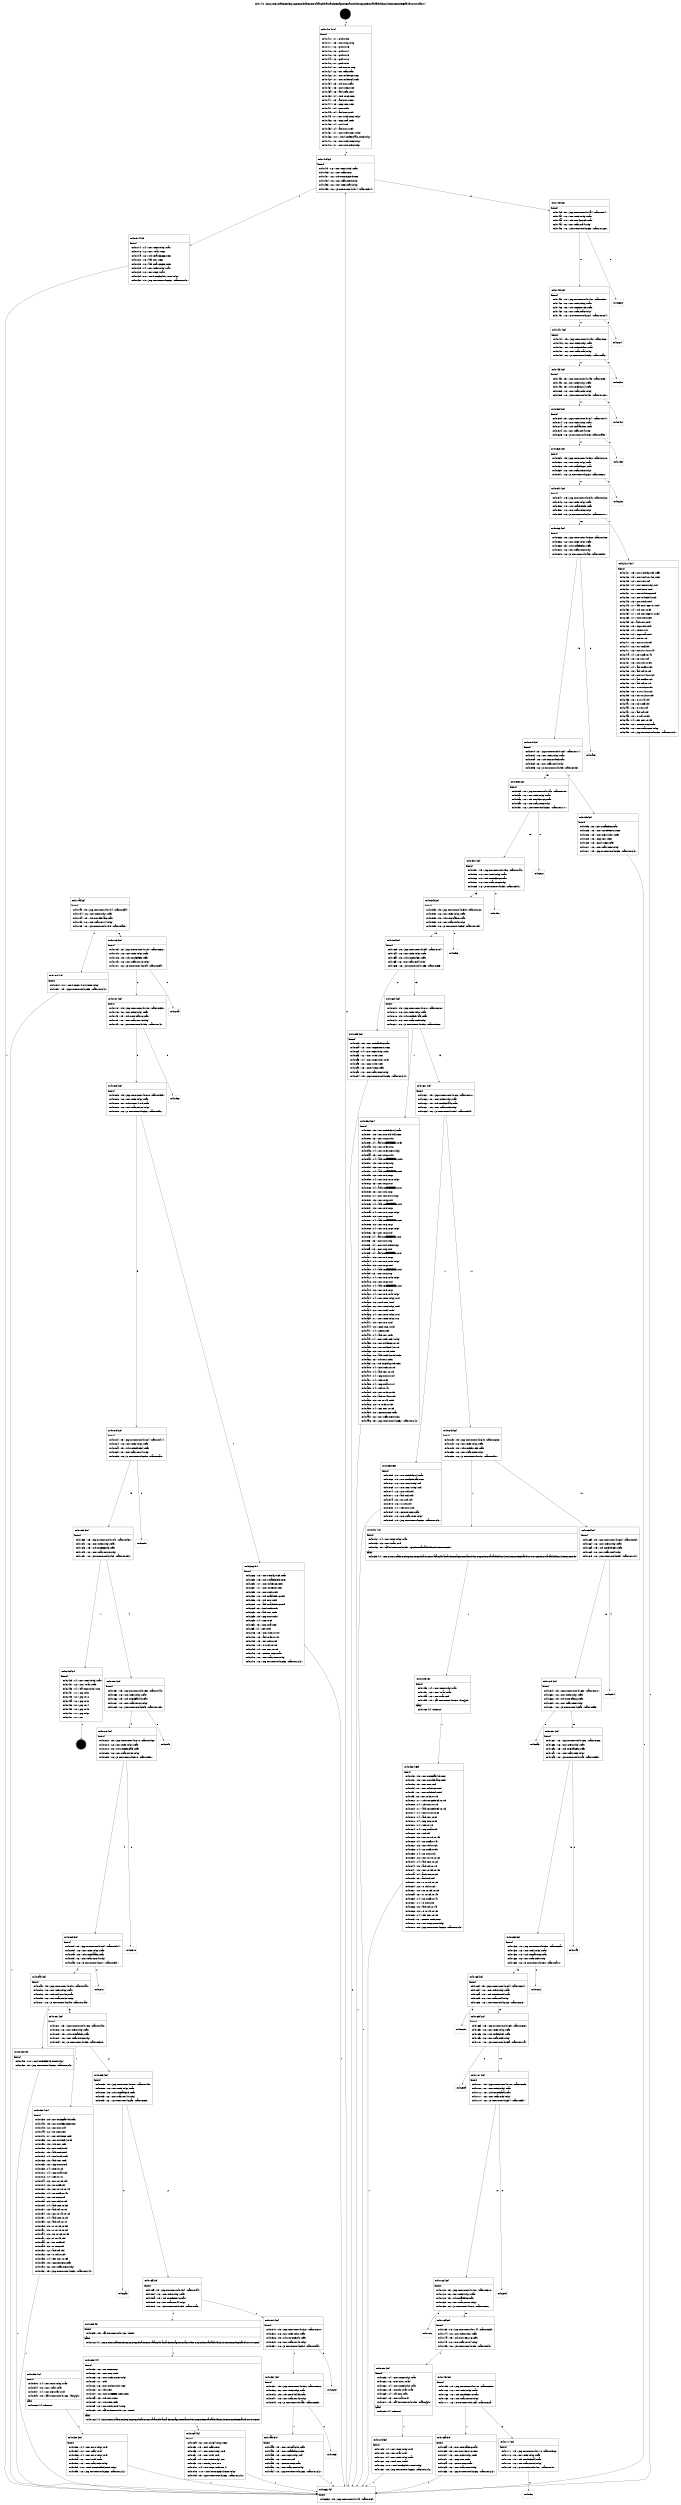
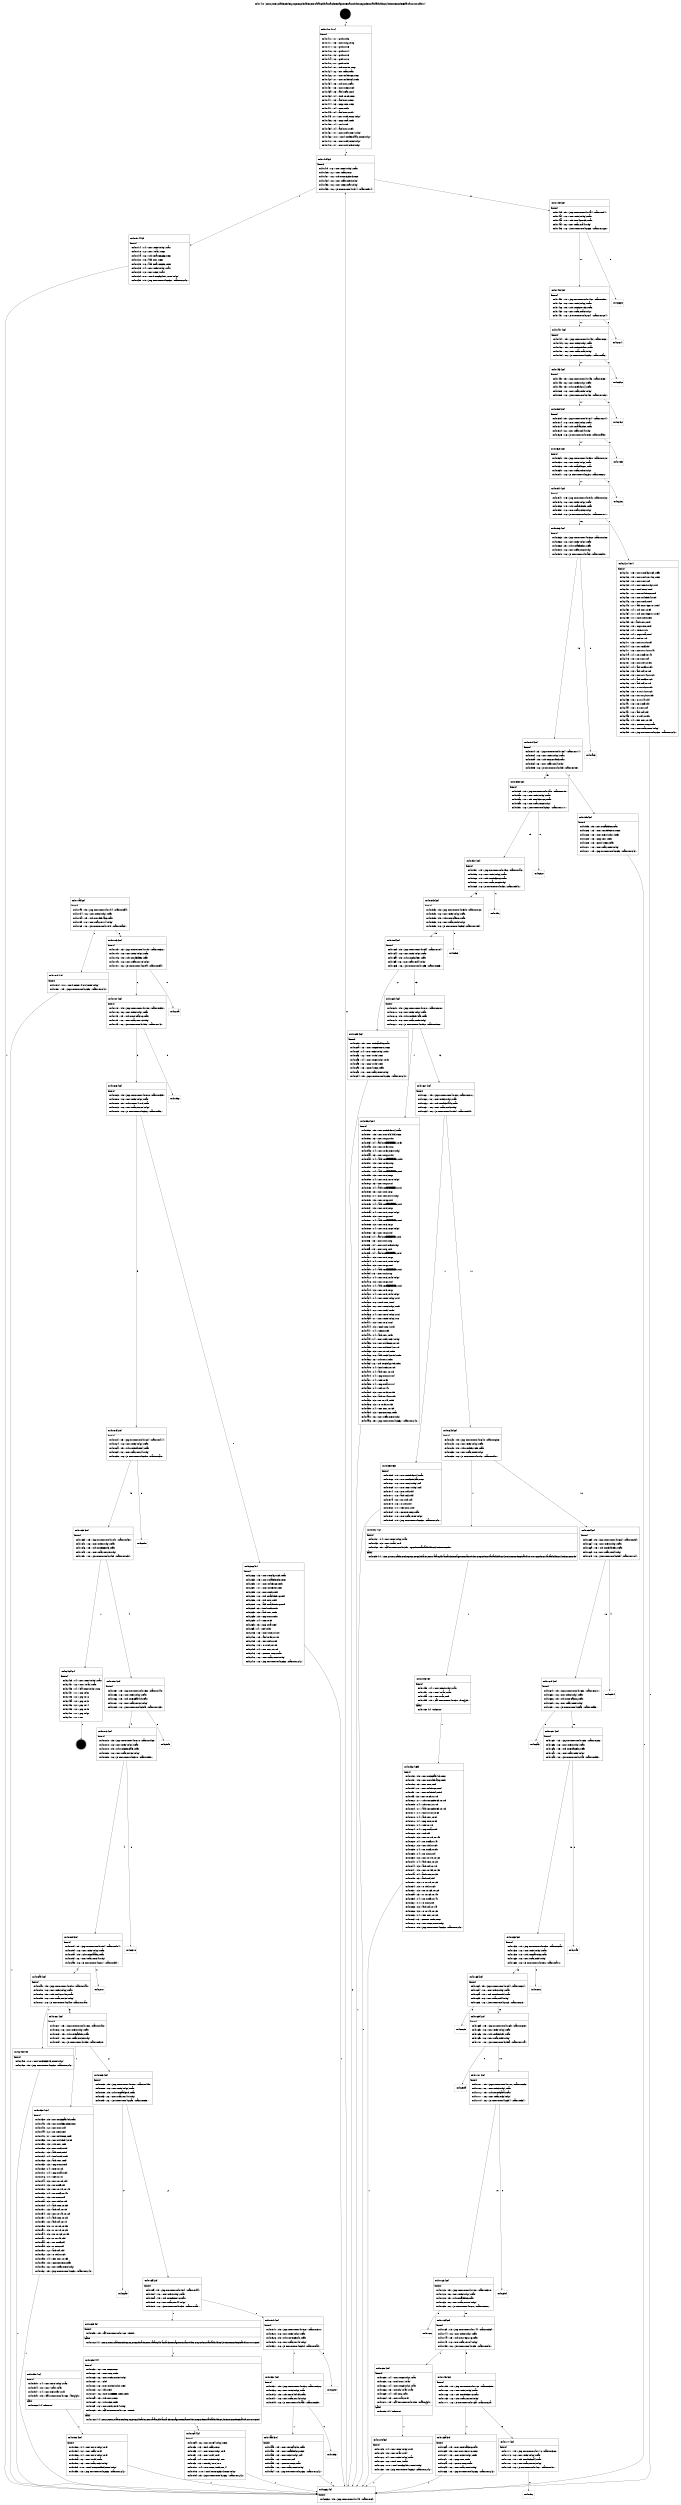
none -> (465, 2361)
